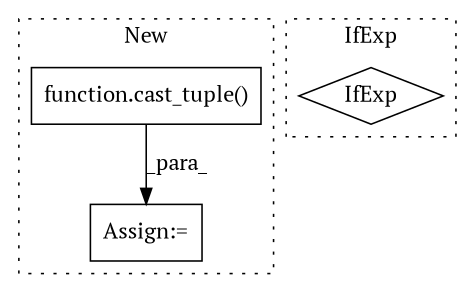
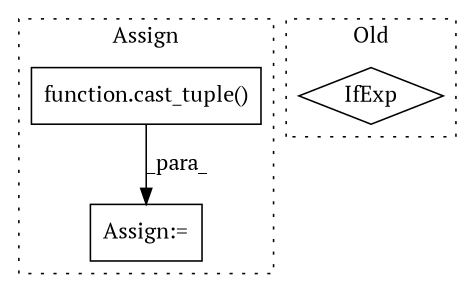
(146, 37) -> (146, 37)
(371, 37) -> (371, 37)
